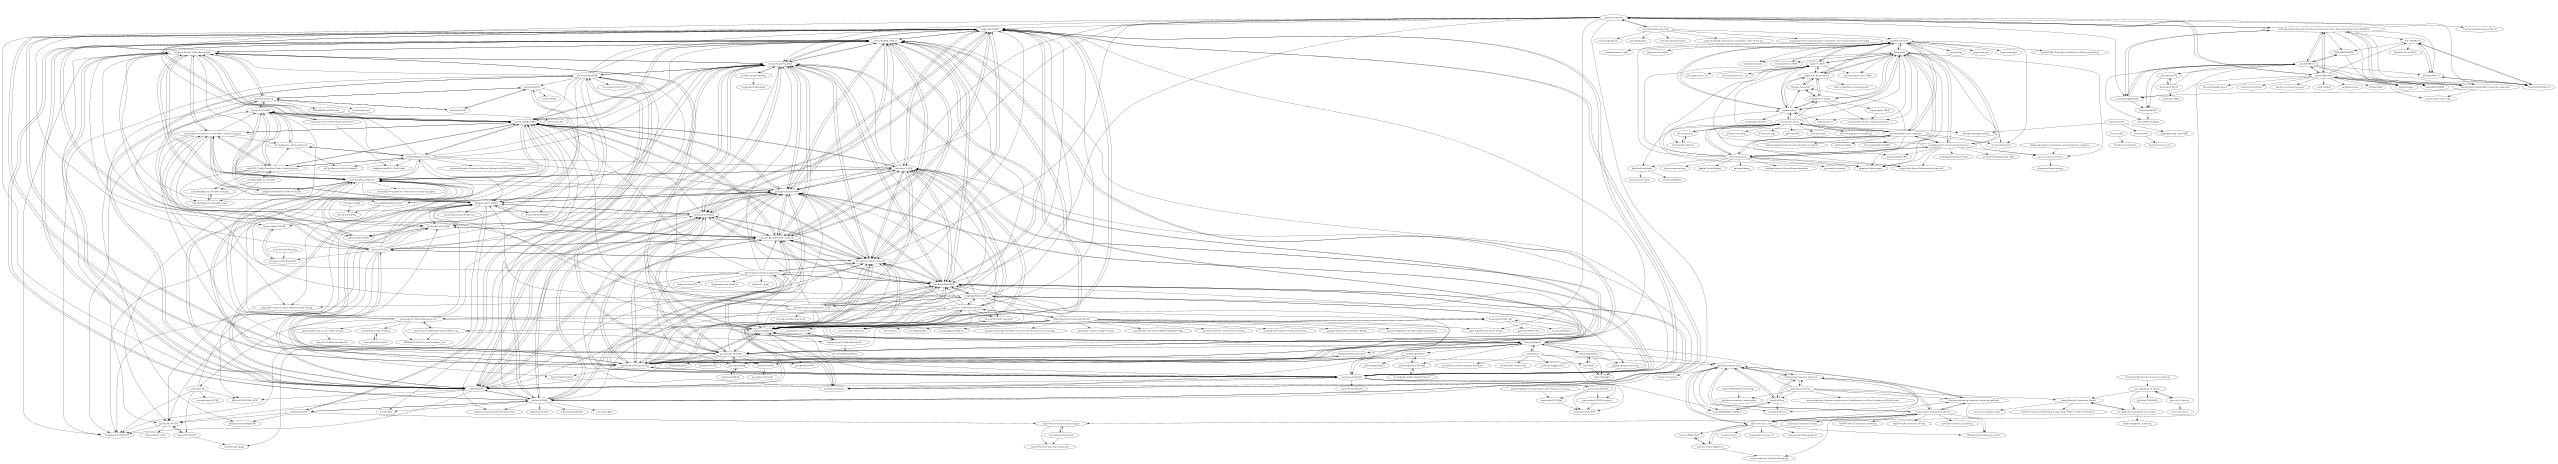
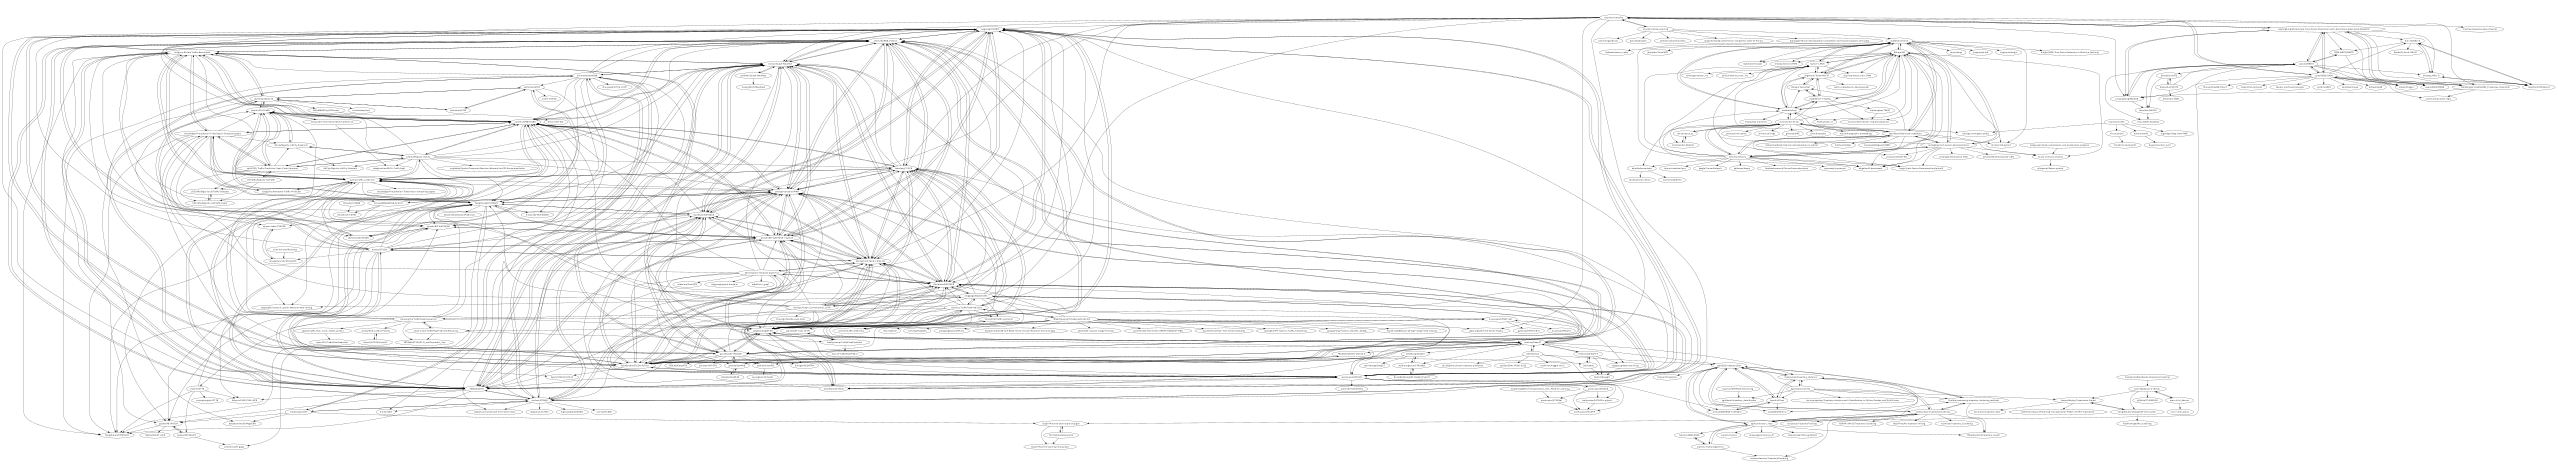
none -> (2117, 127)
